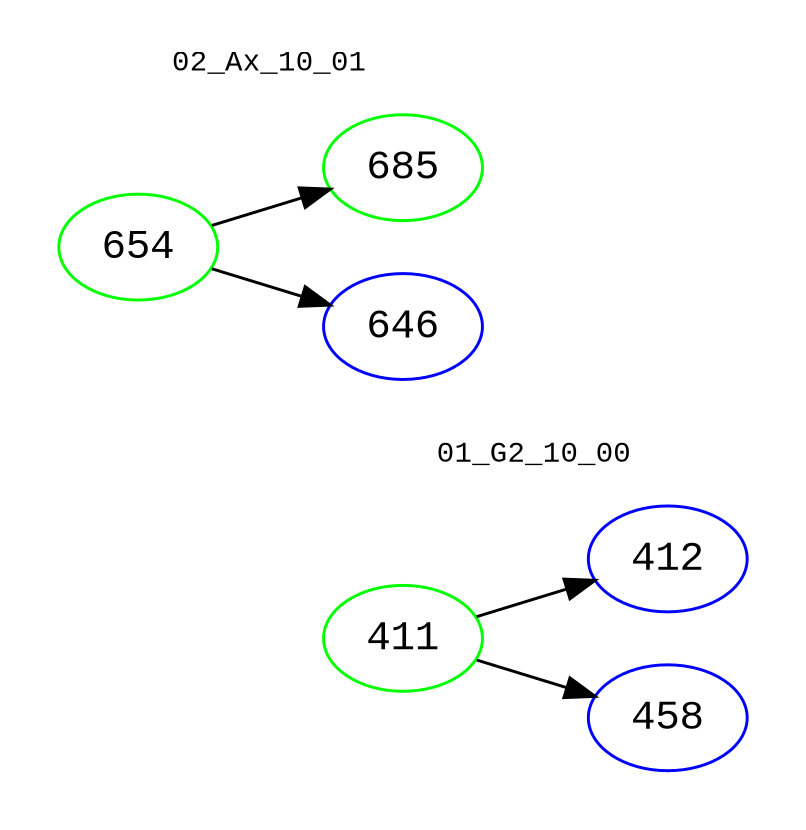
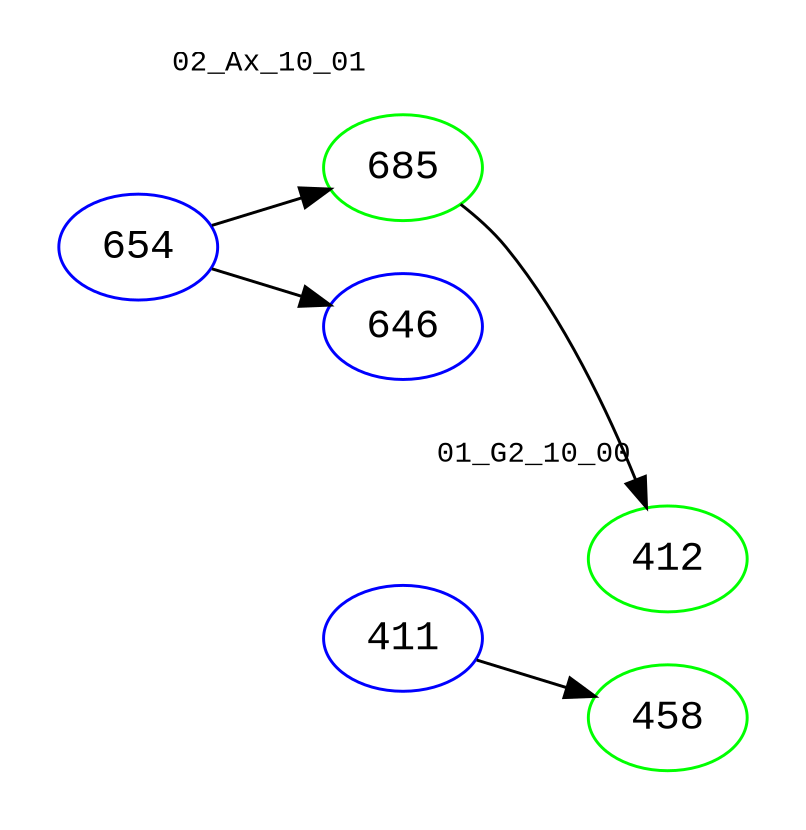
(138, 247) -> (138, 247)
(668, 559) -> (668, 559)
(521, 603) -> (564, 332)
(403, 638) -> (403, 638)
(668, 718) -> (668, 718)
